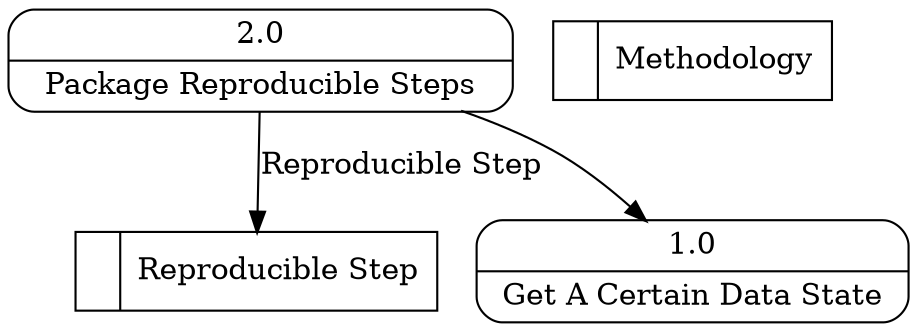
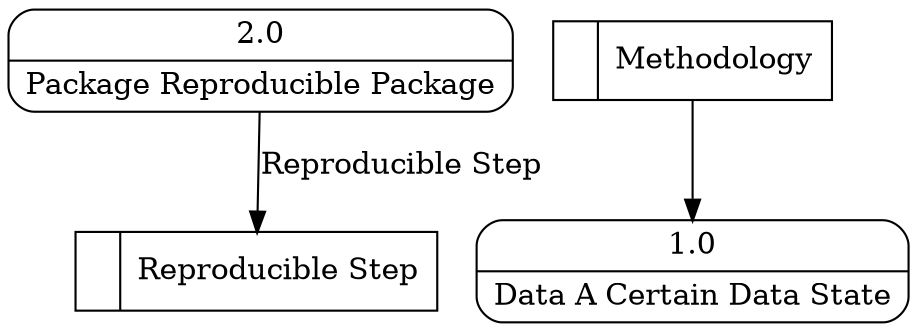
(261, 85) -> (261, 85)
(551, 149) -> (693, 149)
(693, 296) -> (693, 296)
